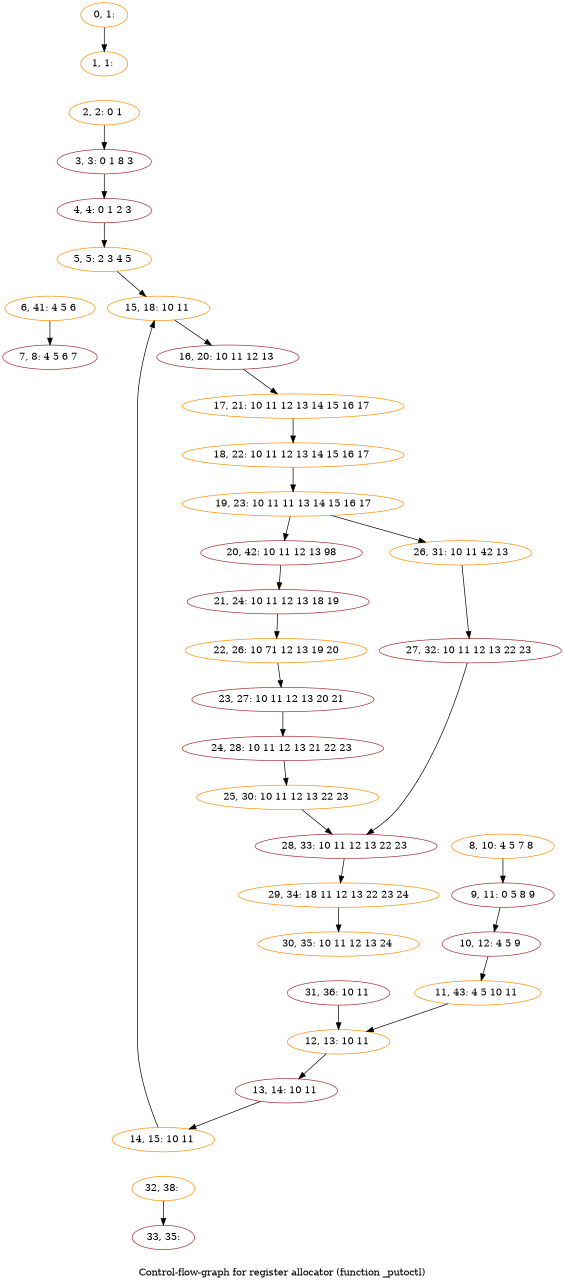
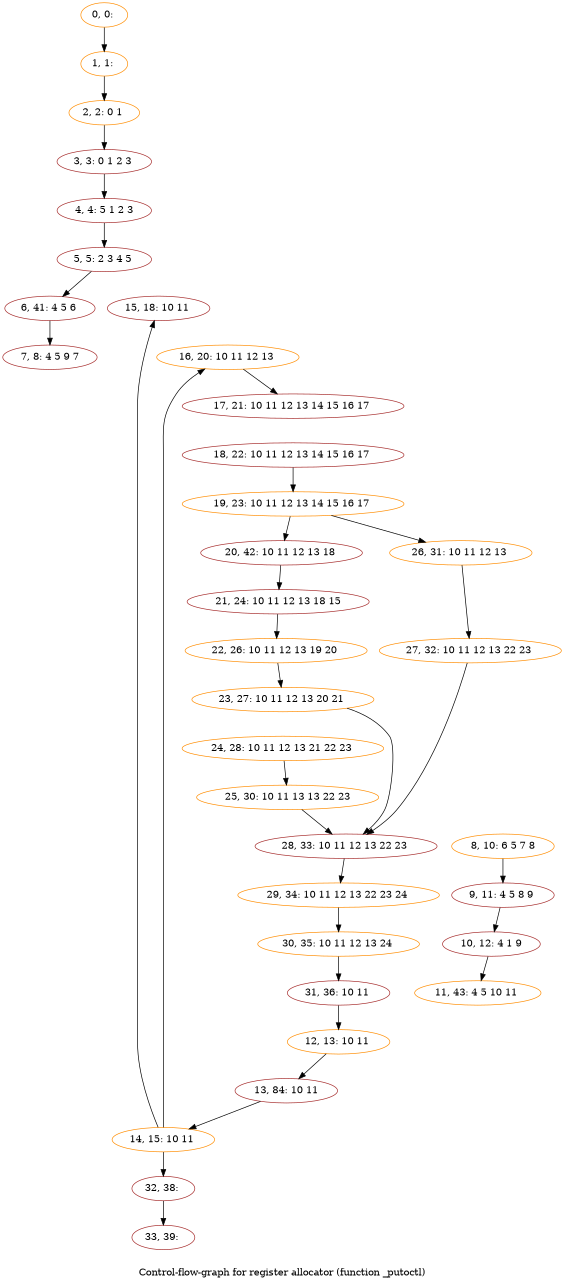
(104, 15) -> (104, 15)
none -> (104, 85)
(104, 162) -> (104, 162)
(104, 211) -> (104, 211)
(104, 259) -> (104, 259)
(129, 282) -> (80, 282)
(50, 308) -> (50, 308)
(159, 308) -> (159, 308)
(190, 331) -> (163, 744)
(50, 357) -> (50, 357)
(228, 357) -> (228, 357)
(293, 406) -> (293, 406)
(293, 427) -> none
(293, 455) -> (293, 455)
(293, 504) -> (293, 504)
(282, 553) -> (282, 553)
(461, 553) -> (461, 553)
(278, 602) -> (278, 602)
(276, 651) -> (276, 651)
(470, 651) -> (470, 651)
(283, 700) -> (283, 700)
(283, 721) -> (393, 760)
(283, 748) -> (283, 748)
(288, 797) -> (288, 797)
(503, 846) -> (503, 846)
(339, 895) -> (339, 895)
(503, 895) -> (503, 895)
(491, 944) -> (491, 944)
none -> (339, 965)
(411, 1017) -> none
(286, 1091) -> (286, 1091)
none -> (163, 1161)
(163, 1189) -> (163, 1189)
(163, 1237) -> (163, 1237)
